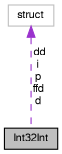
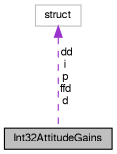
(31, 139) -> (58, 139)
